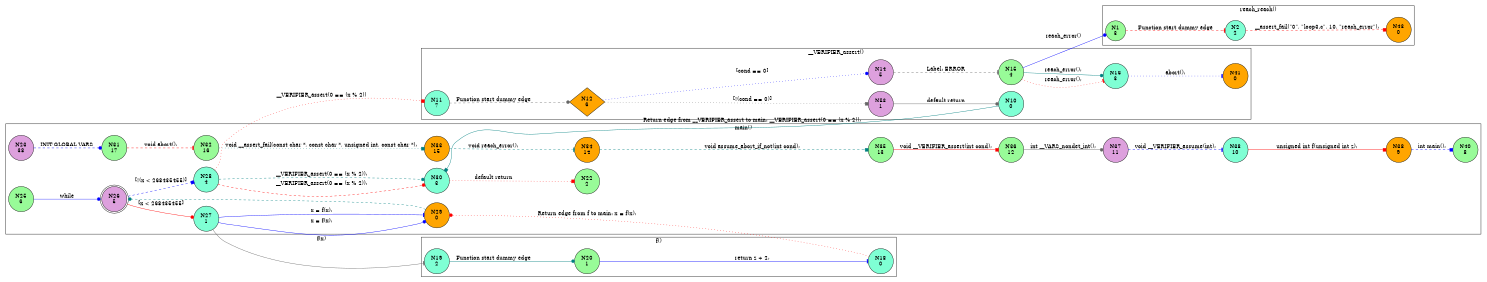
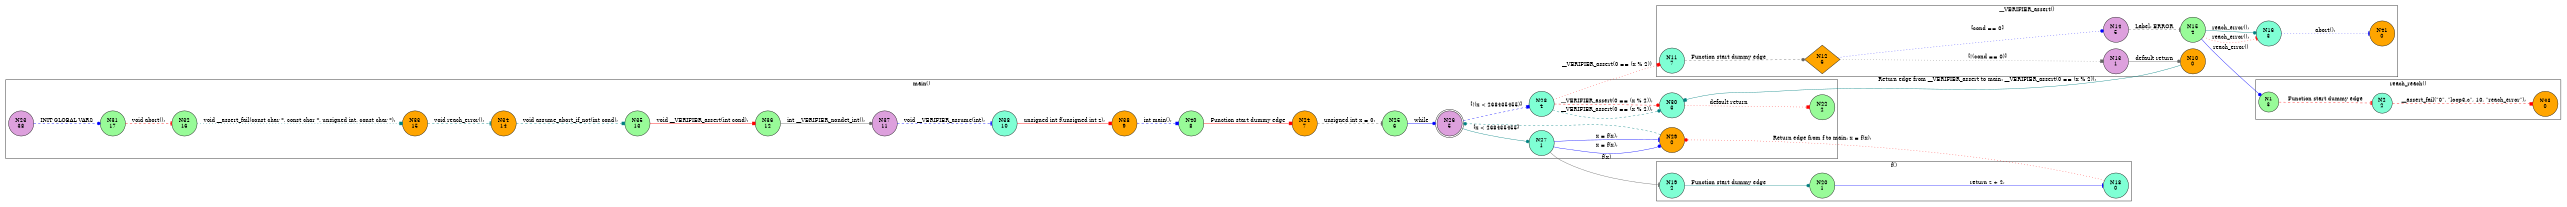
(881, 104) -> (2116, 61)
(1011, 104) -> (2193, 61)
none -> (1305, 123)
(1063, 147) -> (826, 121)
(159, 212) -> (1494, 136)
